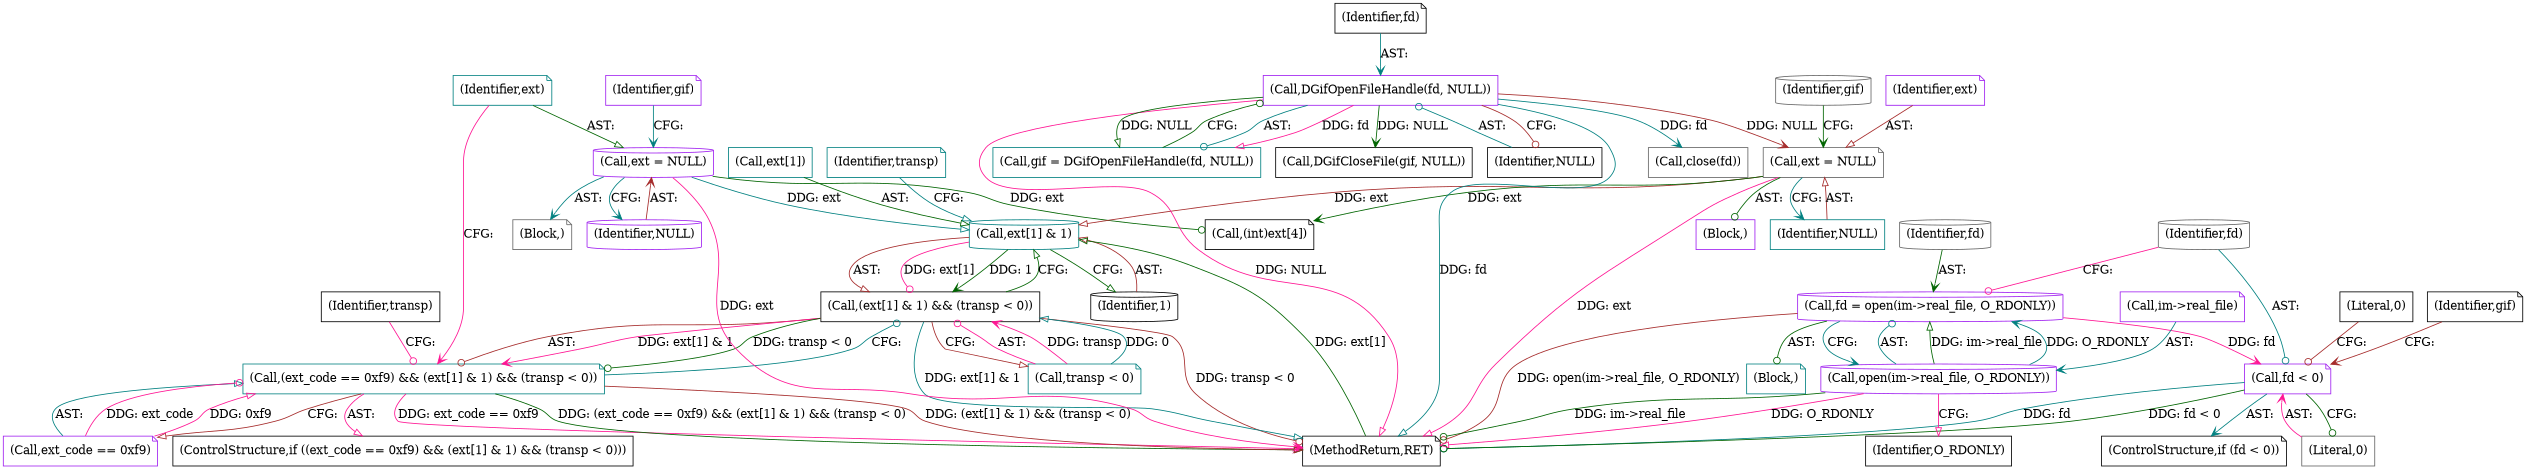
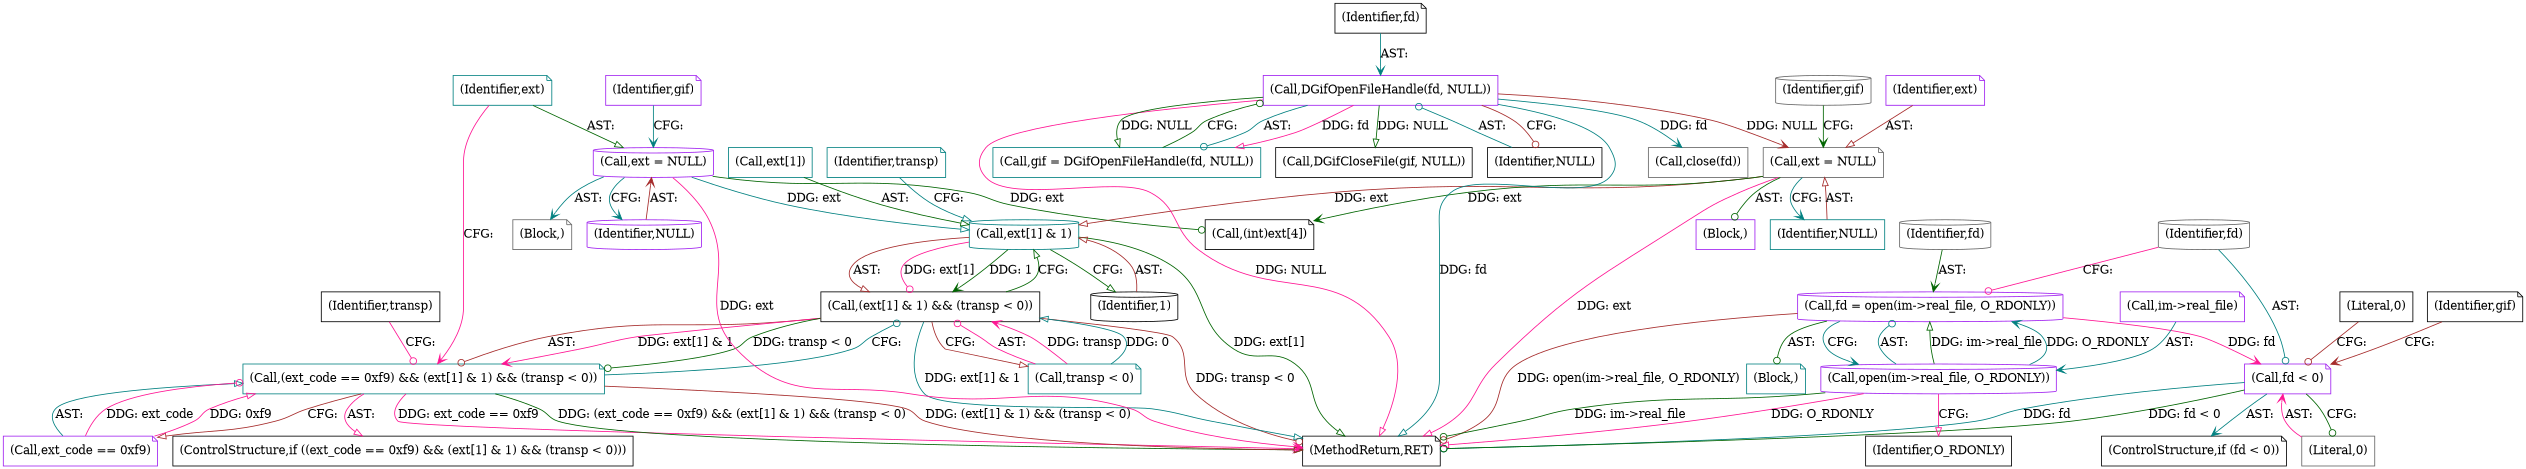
(1378, 122) -> (1378, 122)
(1257, 296) -> (1213, 329)
